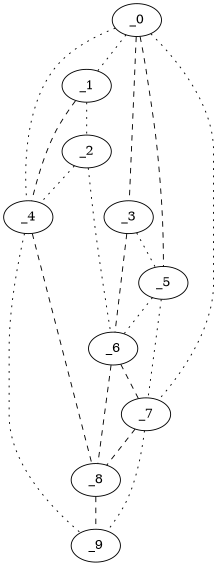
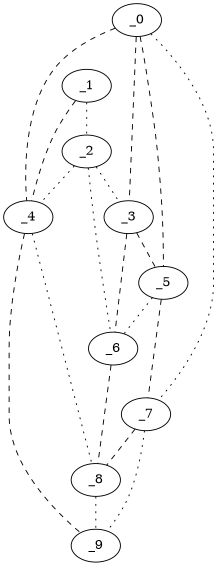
(112, 53) -> none
(39, 97) -> (39, 97)
none -> (108, 184)
(146, 250) -> (146, 250)
(62, 349) -> (62, 349)
(155, 349) -> (155, 349)
(130, 381) -> none
(9, 394) -> (9, 394)
(96, 513) -> (96, 513)
